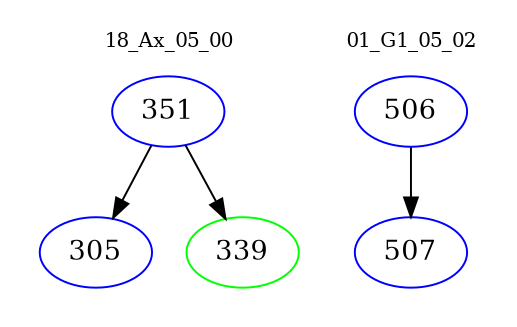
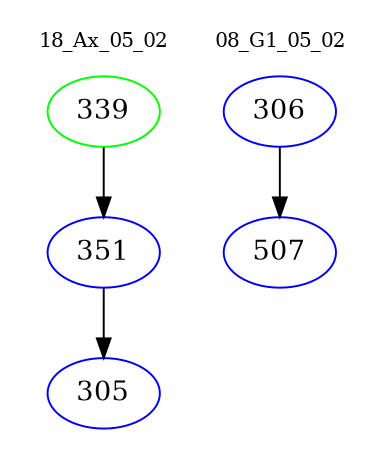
(169, 42) -> (104, 42)
(412, 42) -> (281, 42)
(411, 112) -> (280, 112)
(201, 173) -> (104, 172)
